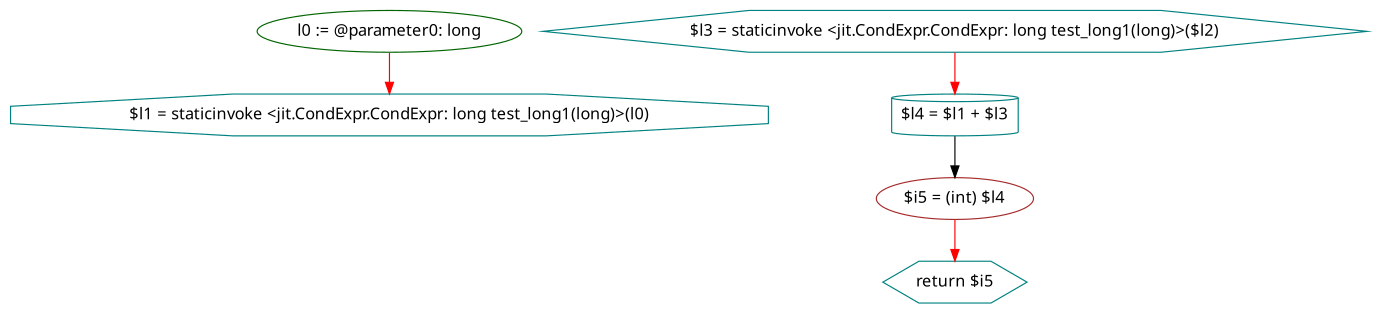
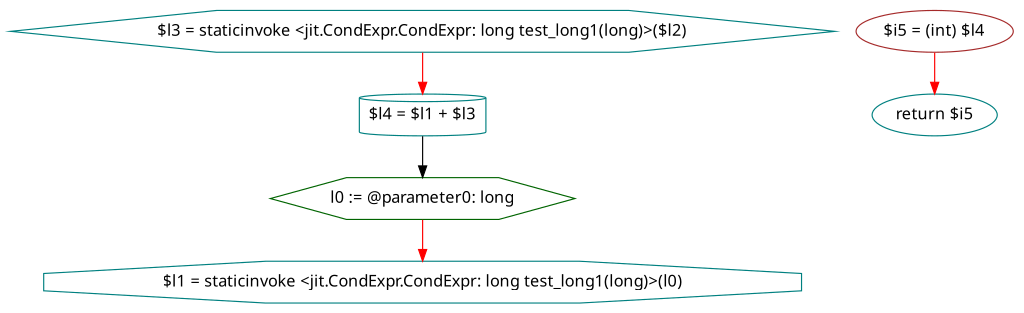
(389, 31) -> (423, 199)
(955, 151) -> (423, 151)
(955, 282) -> (935, 115)
